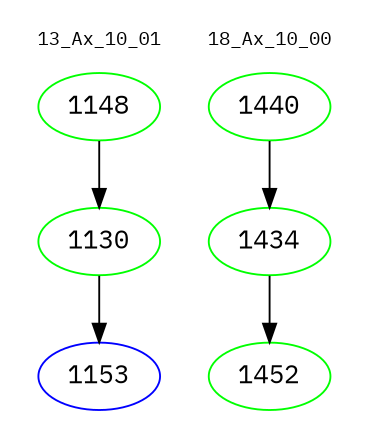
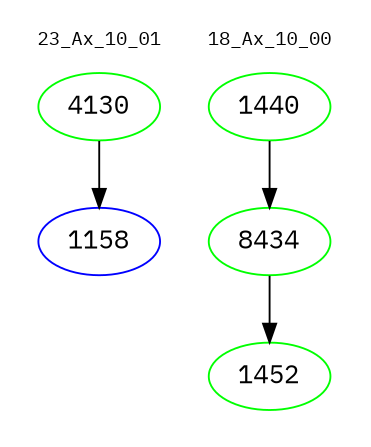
(100, 40) -> (100, 40)
(99, 107) -> none
(99, 242) -> (99, 107)
(270, 242) -> (270, 242)
(99, 376) -> (99, 242)
